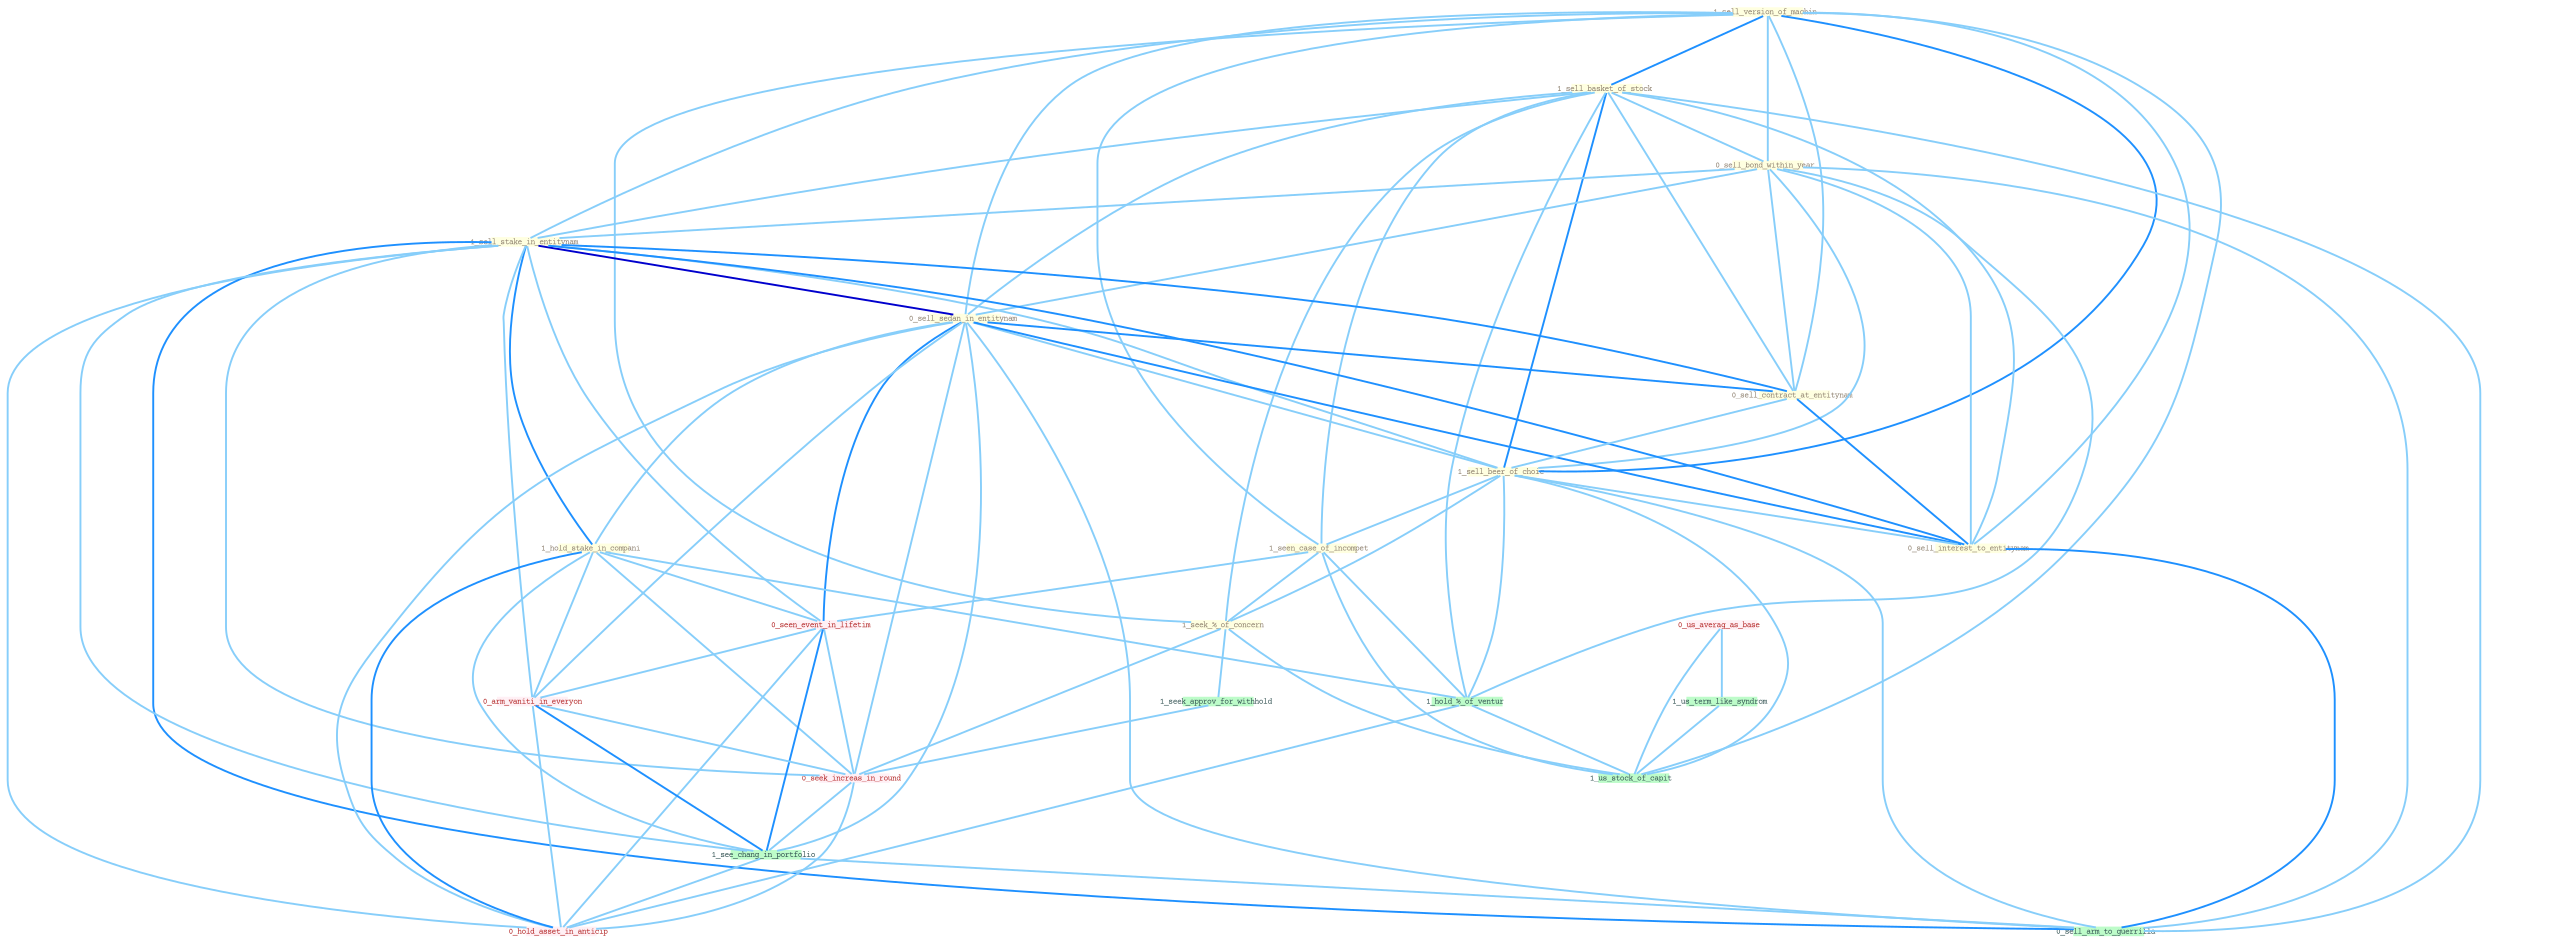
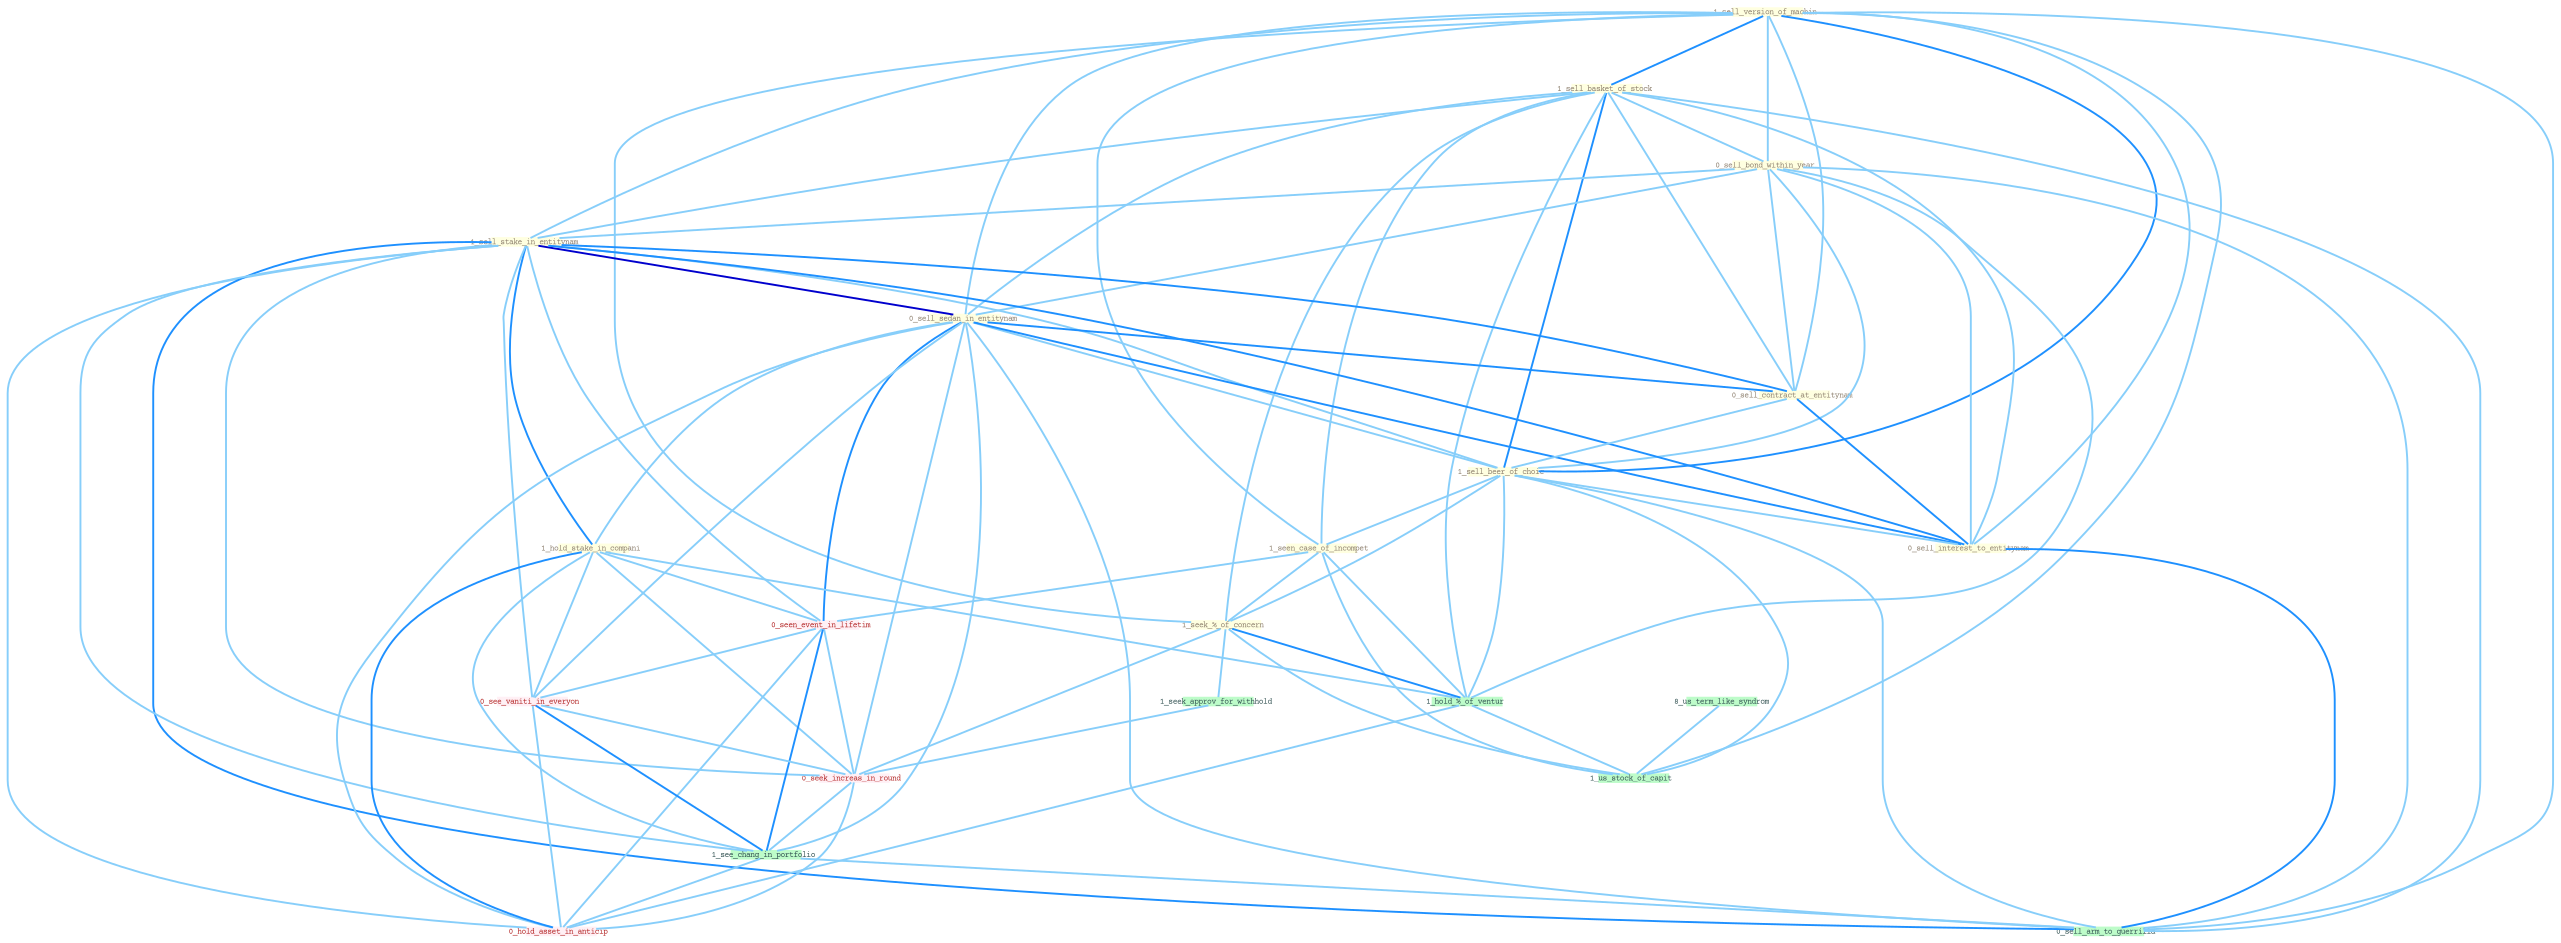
none -> (2553, 304)
(1722, 625) -> none
none -> (1346, 663)
(532, 702) -> (532, 702)
(1722, 702) -> (1722, 702)
